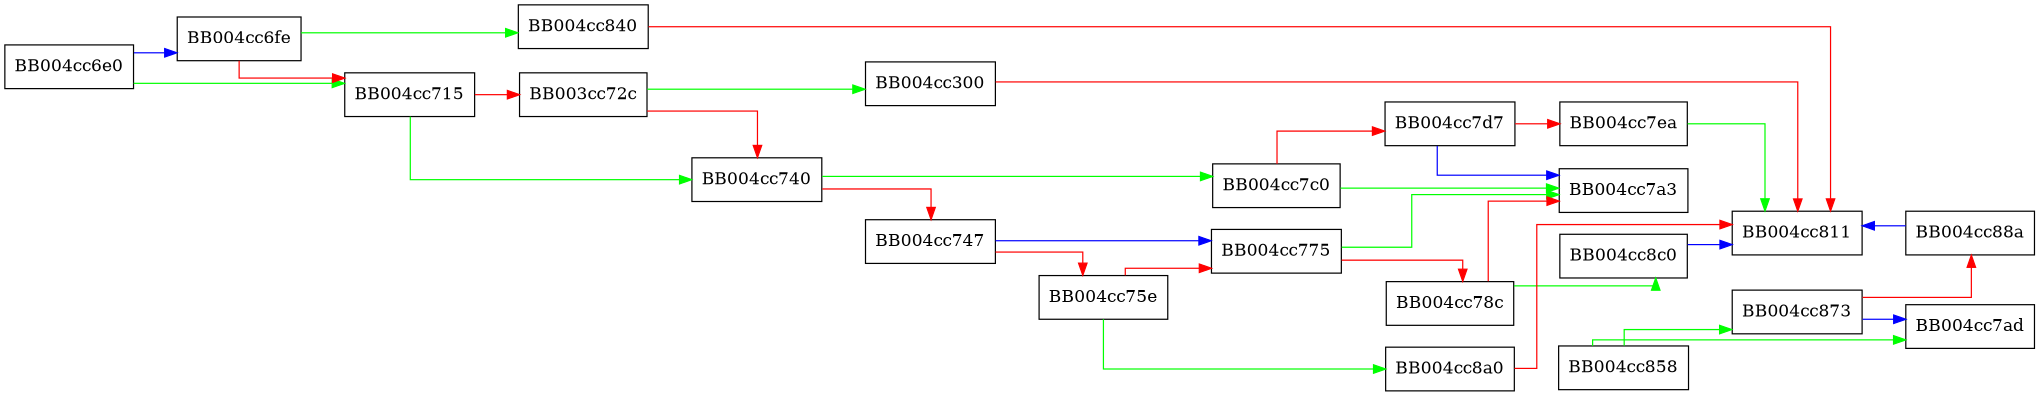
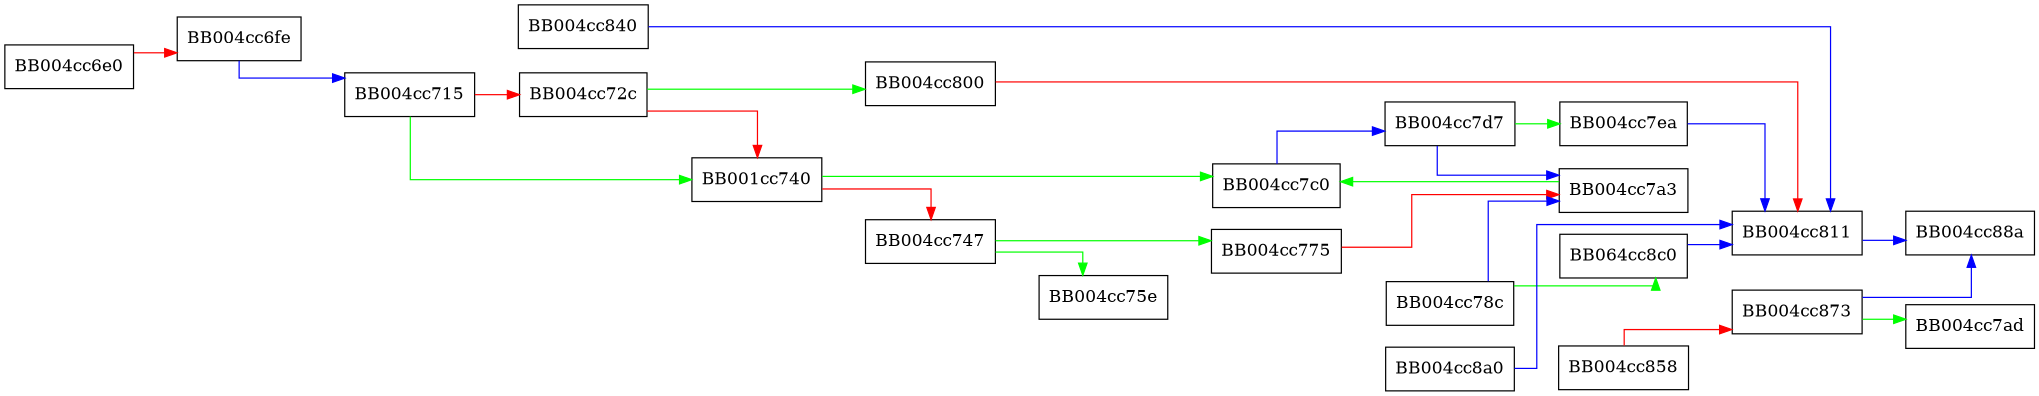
(1326, 27) -> (1326, 27)
(403, 33) -> none
(149, 53) -> (149, 53)
(277, 78) -> (277, 78)
(233, 83) -> none
(930, 84) -> (930, 84)
(583, 95) -> (583, 95)
(1531, 124) -> (1531, 124)
(1764, 124) -> (1764, 124)
(1308, 131) -> (1308, 131)
(757, 180) -> (757, 180)
(1407, 188) -> (1430, 182)
(1412, 201) -> (1418, 195)
(1488, 212) -> (1488, 212)
(1545, 225) -> (1545, 225)
(1890, 226) -> (1878, 240)
(1097, 241) -> (1097, 241)
(1045, 252) -> (1045, 252)
(1624, 256) -> (1624, 256)
(1407, 260) -> none
(1159, 268) -> none
(1932, 297) -> (1932, 297)
(1878, 319) -> (1878, 319)
(1664, 330) -> (1664, 330)
(1740, 340) -> none
(1214, 369) -> none
